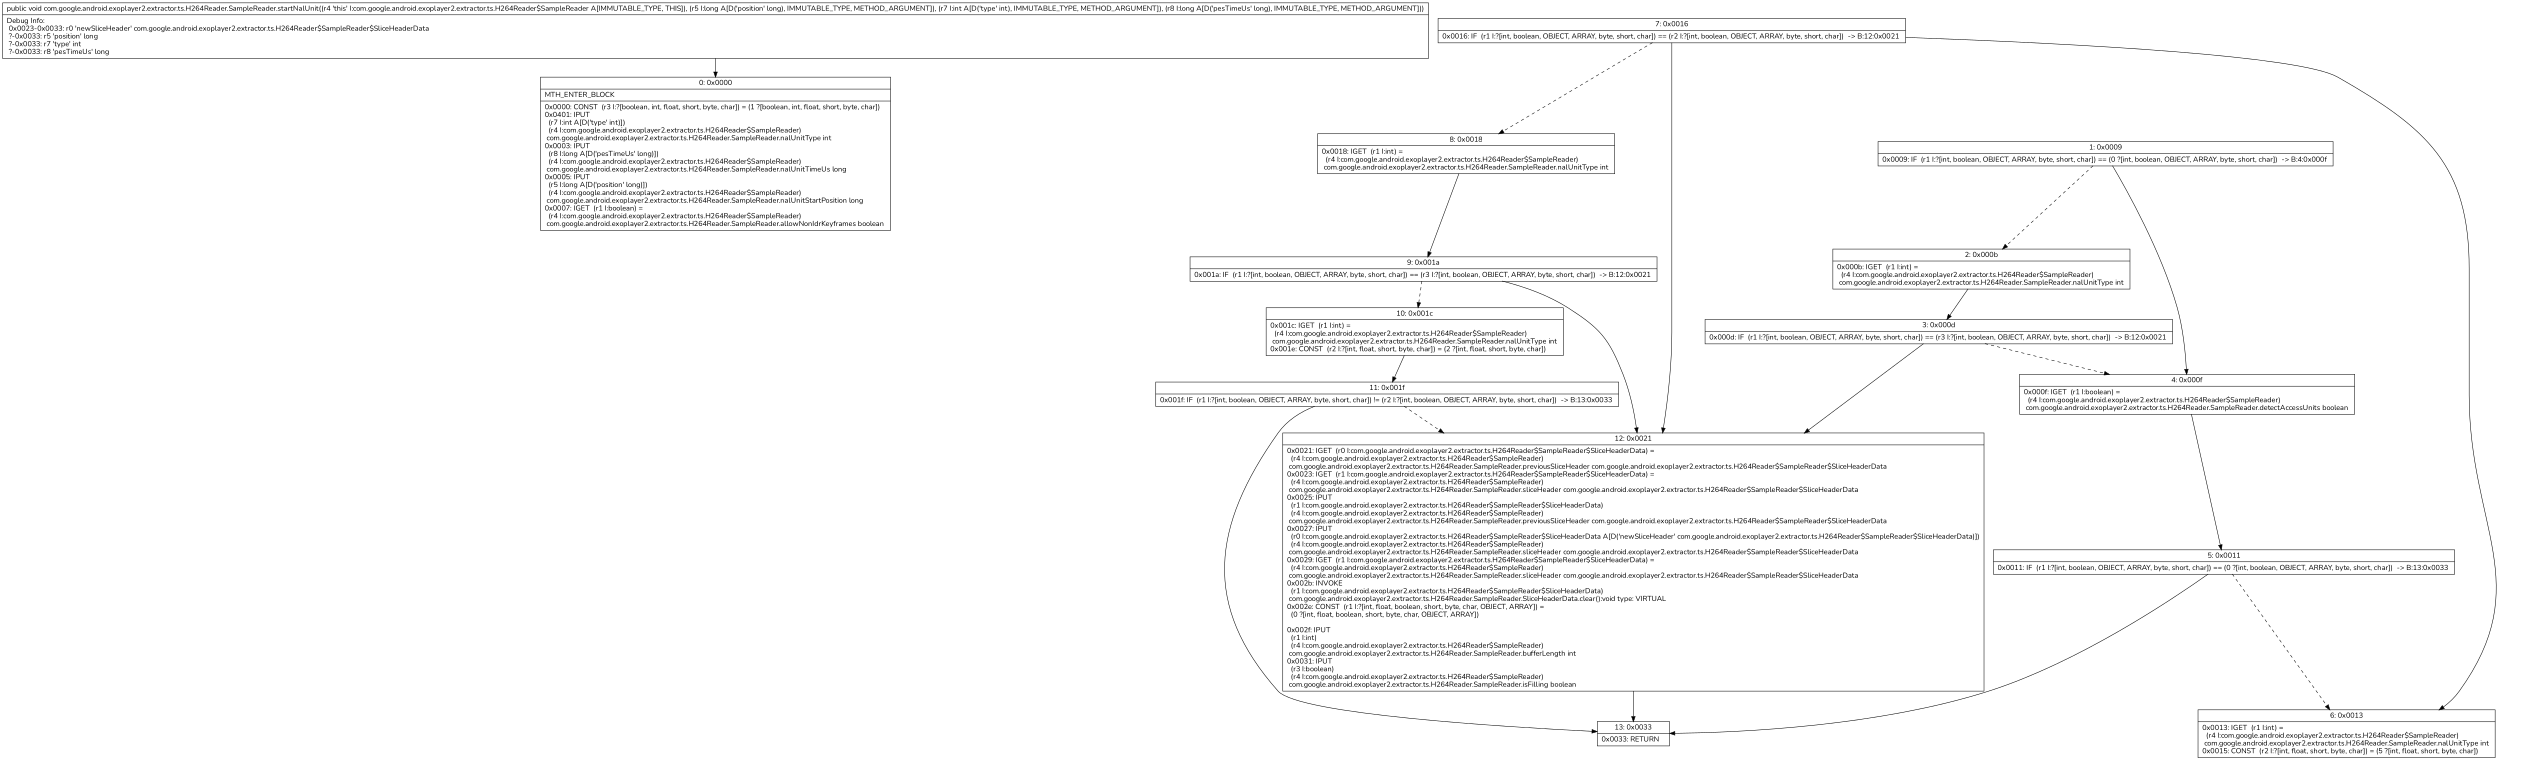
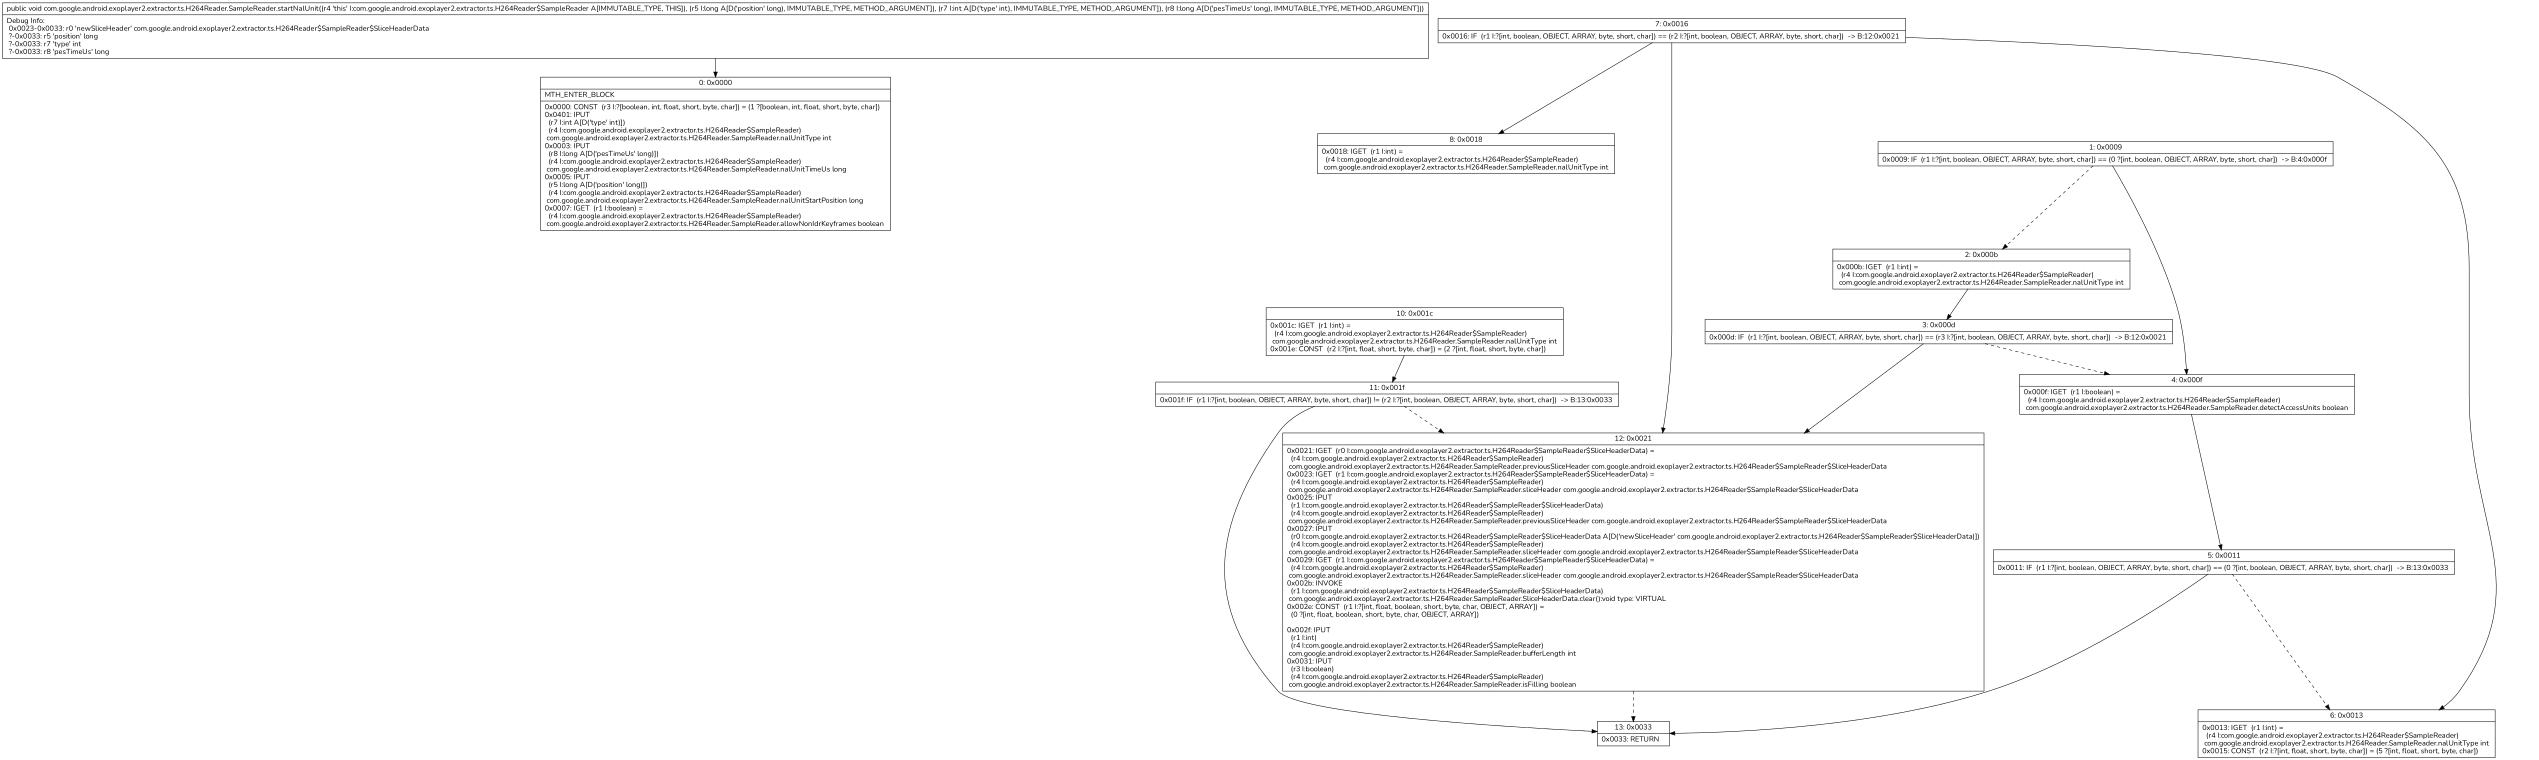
(1578, 87) -> (1578, 87)
(1424, 269) -> none
(1633, 704) -> (1633, 704)
